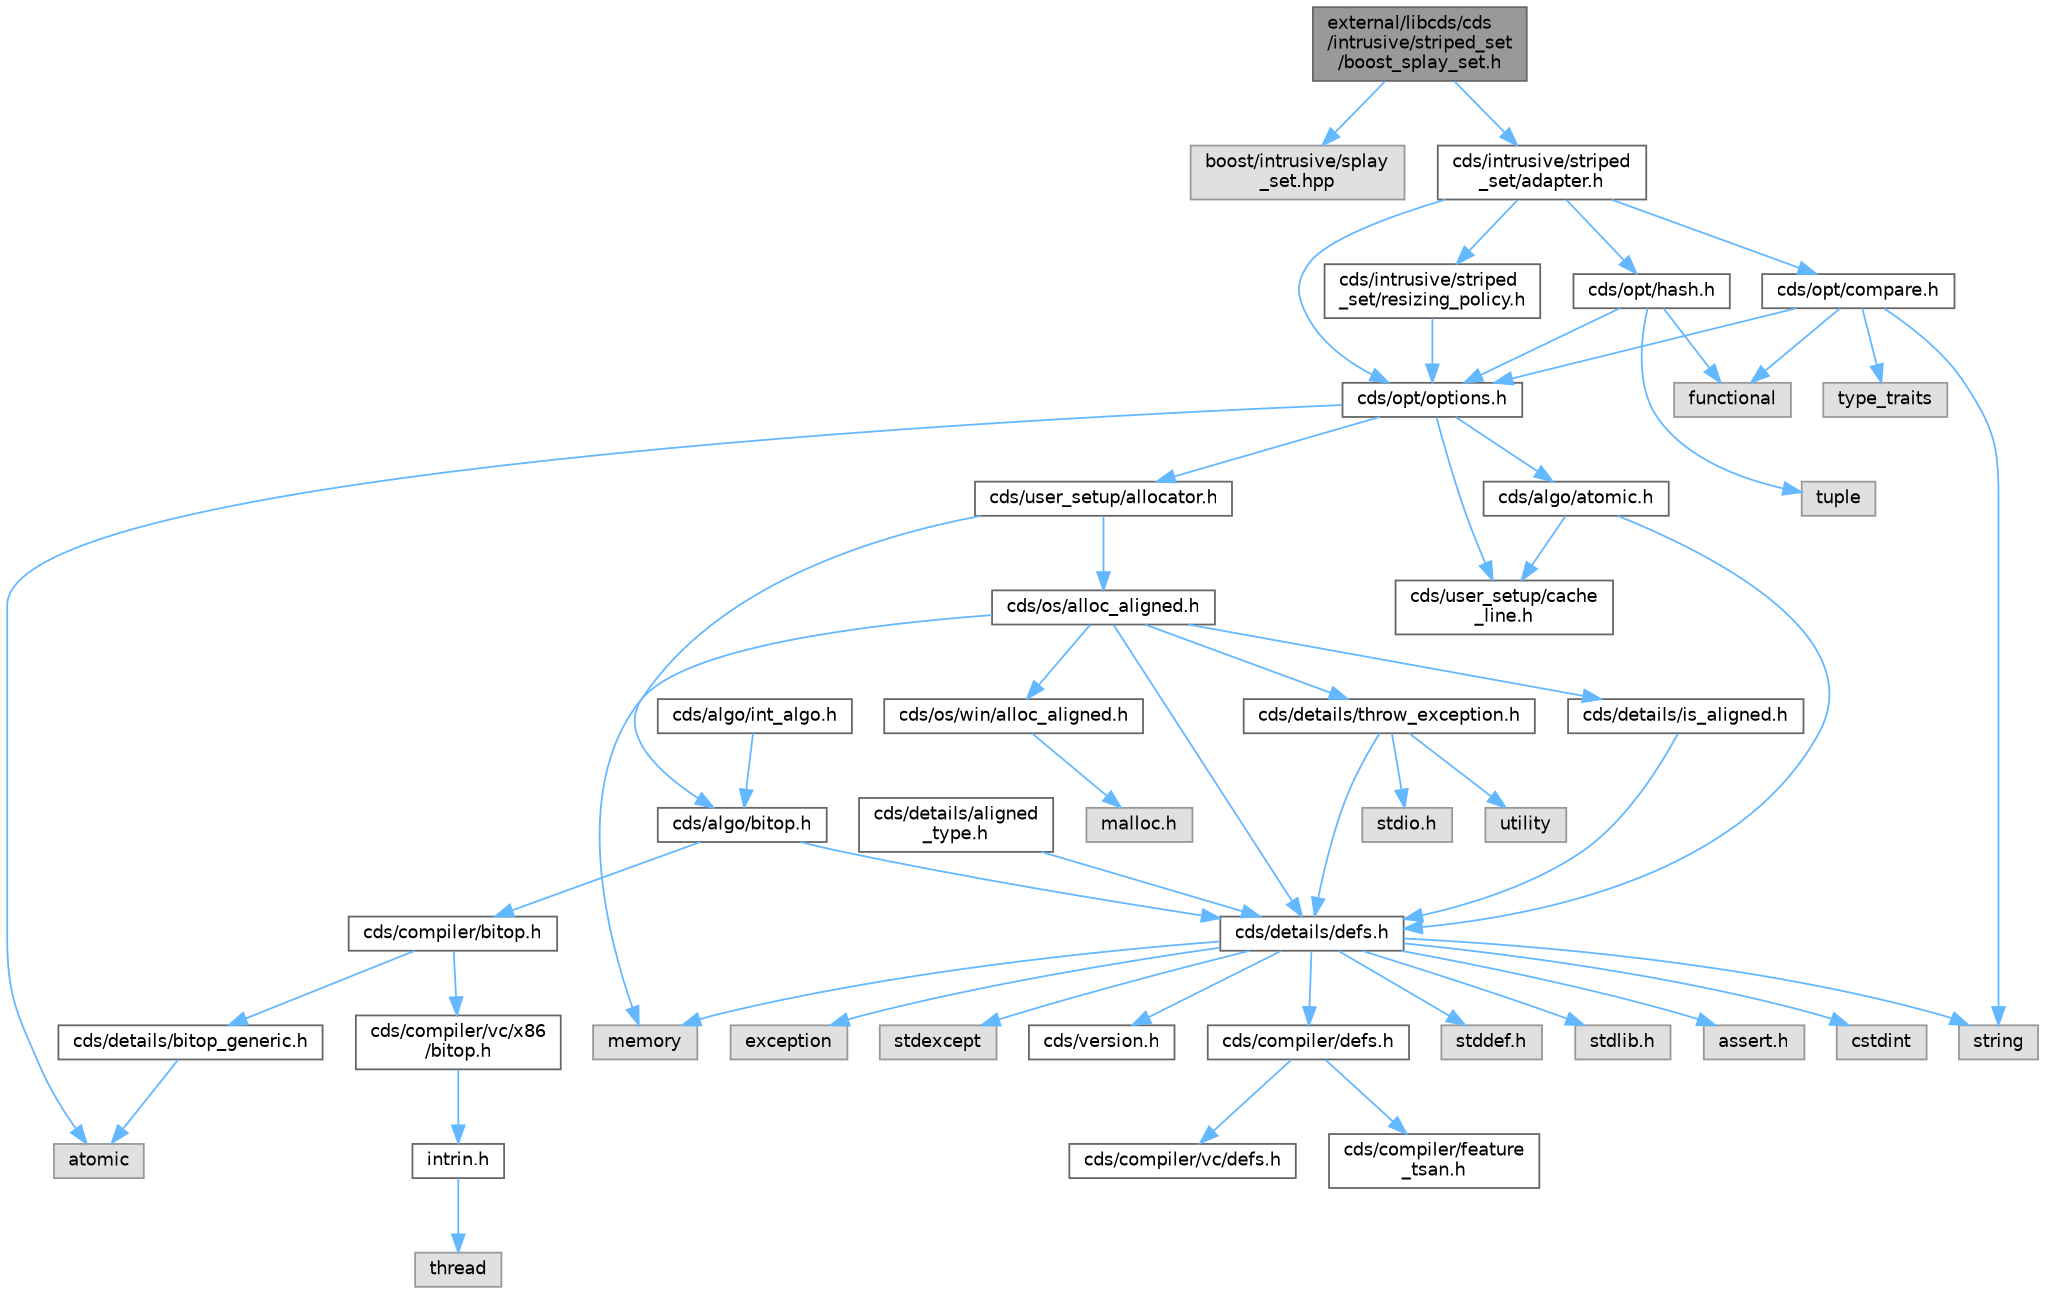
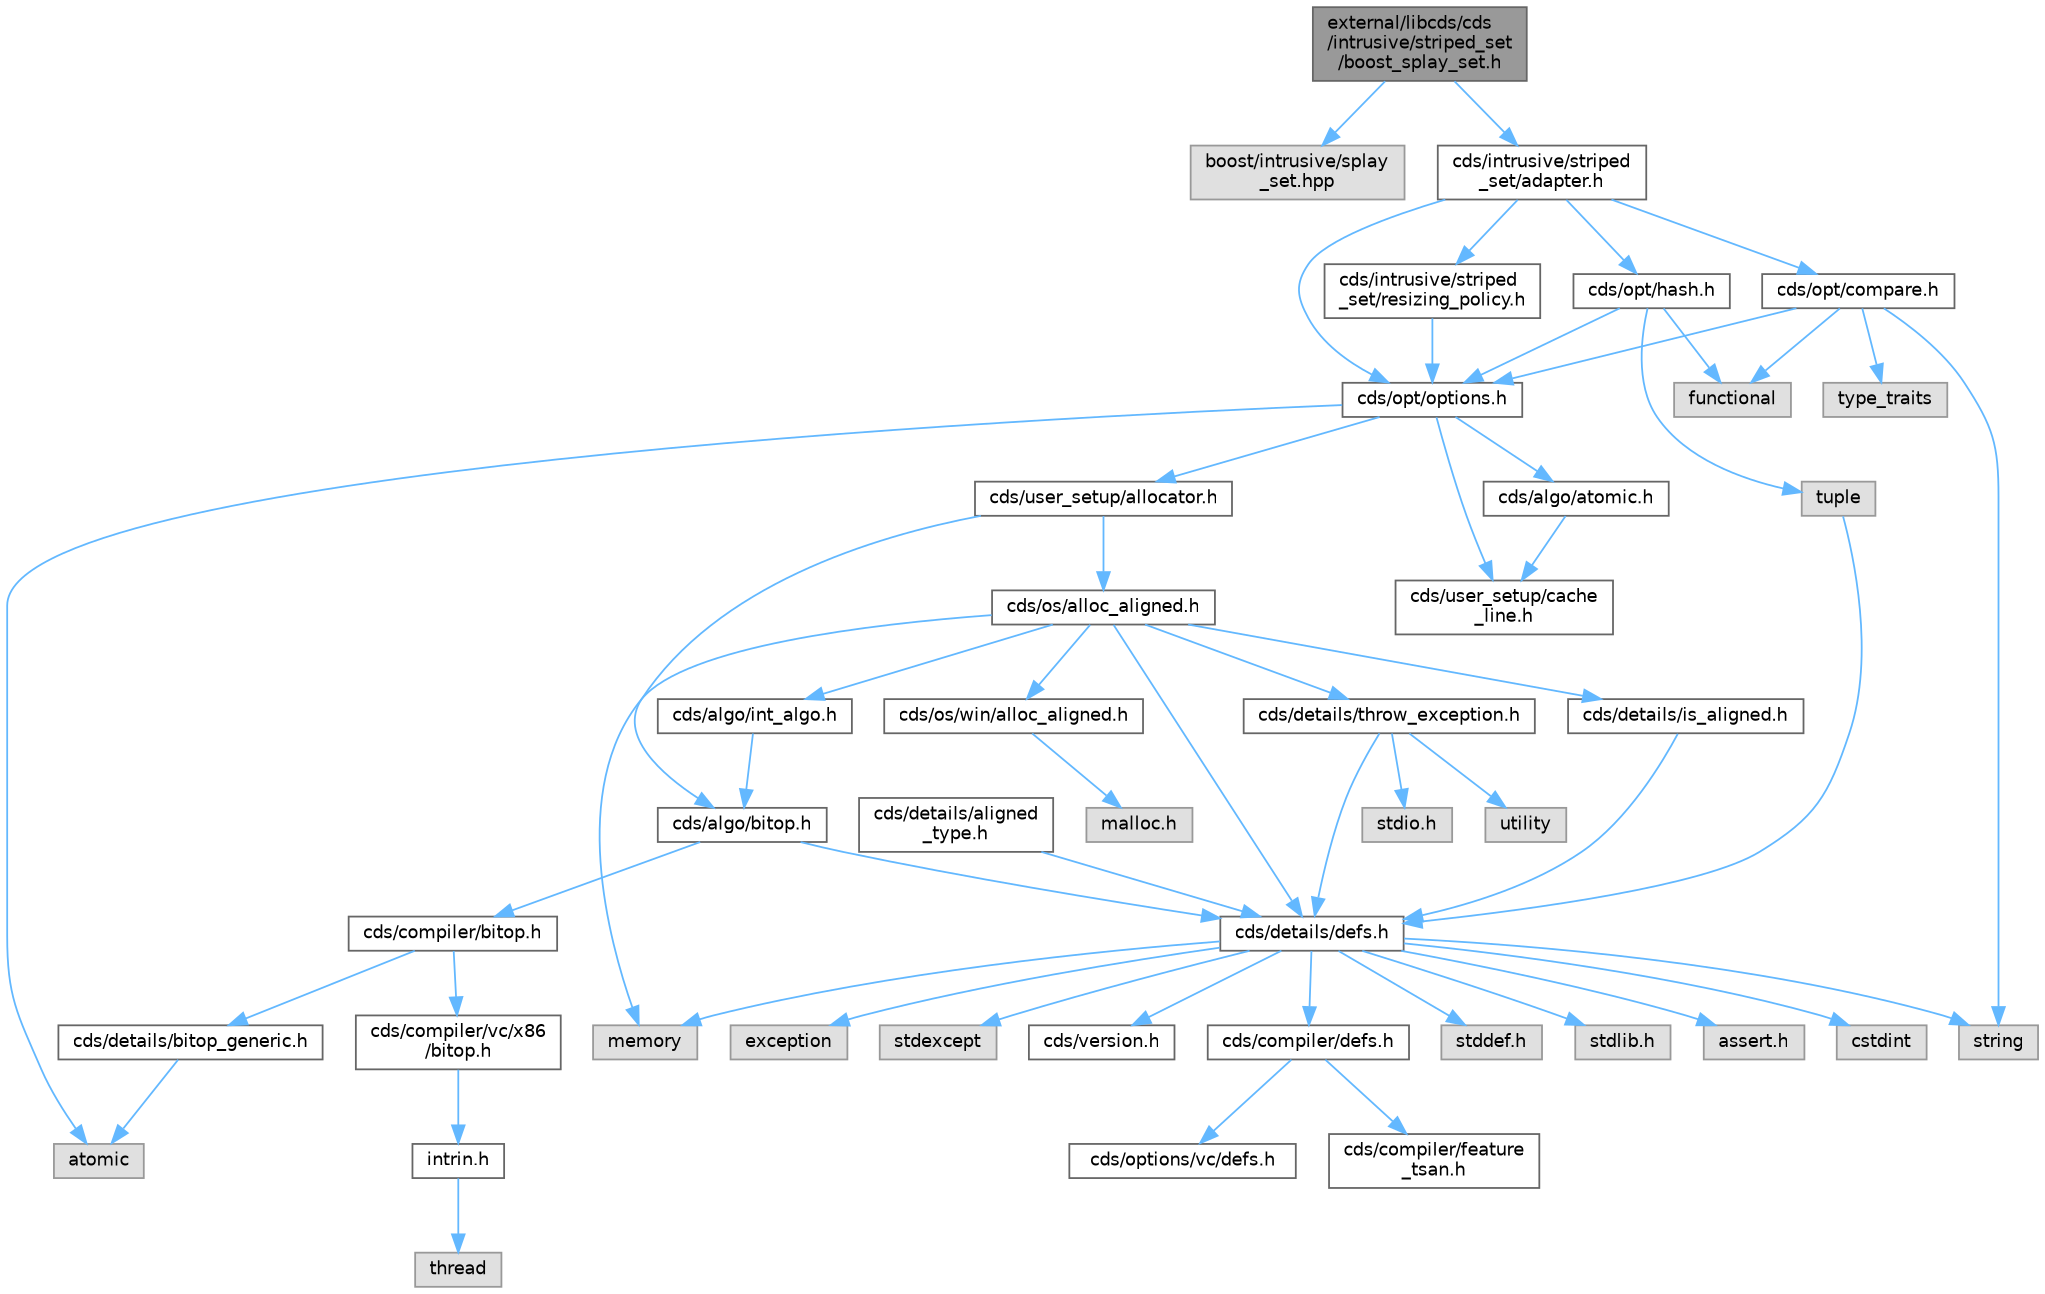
none -> (938, 659)
(1781, 785) -> (1771, 844)
(1183, 1161) -> (1183, 1161)
